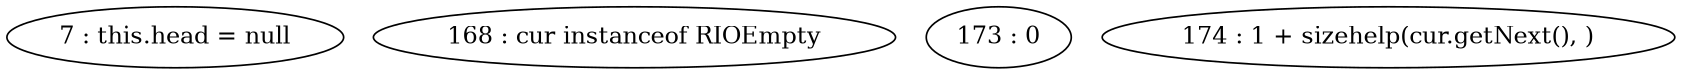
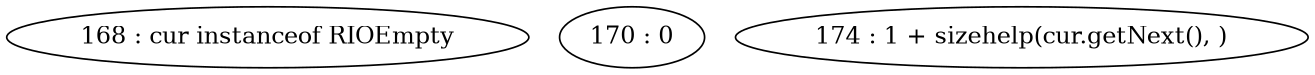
(175, 37) -> none
(999, 37) -> (632, 37)
